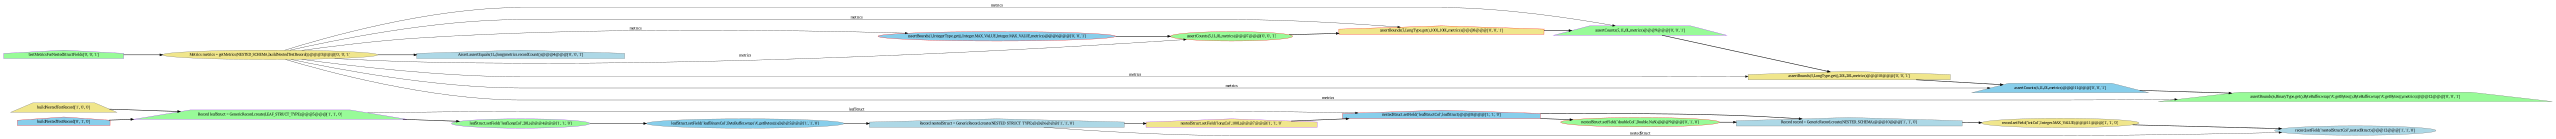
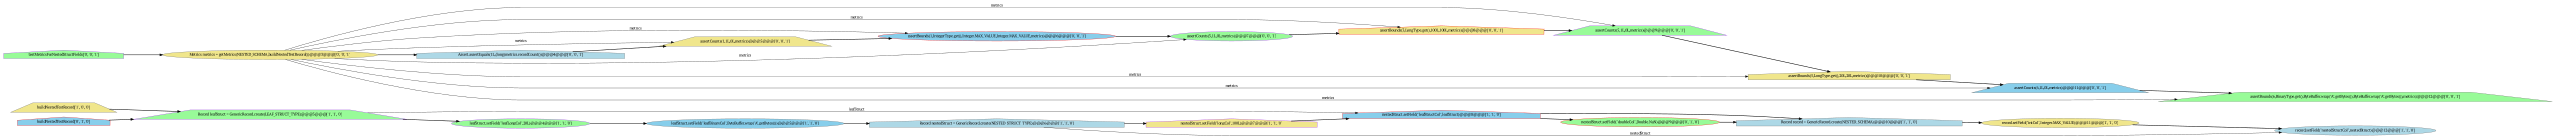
(1232, 36) -> (1232, 36)
none -> (745, 42)
